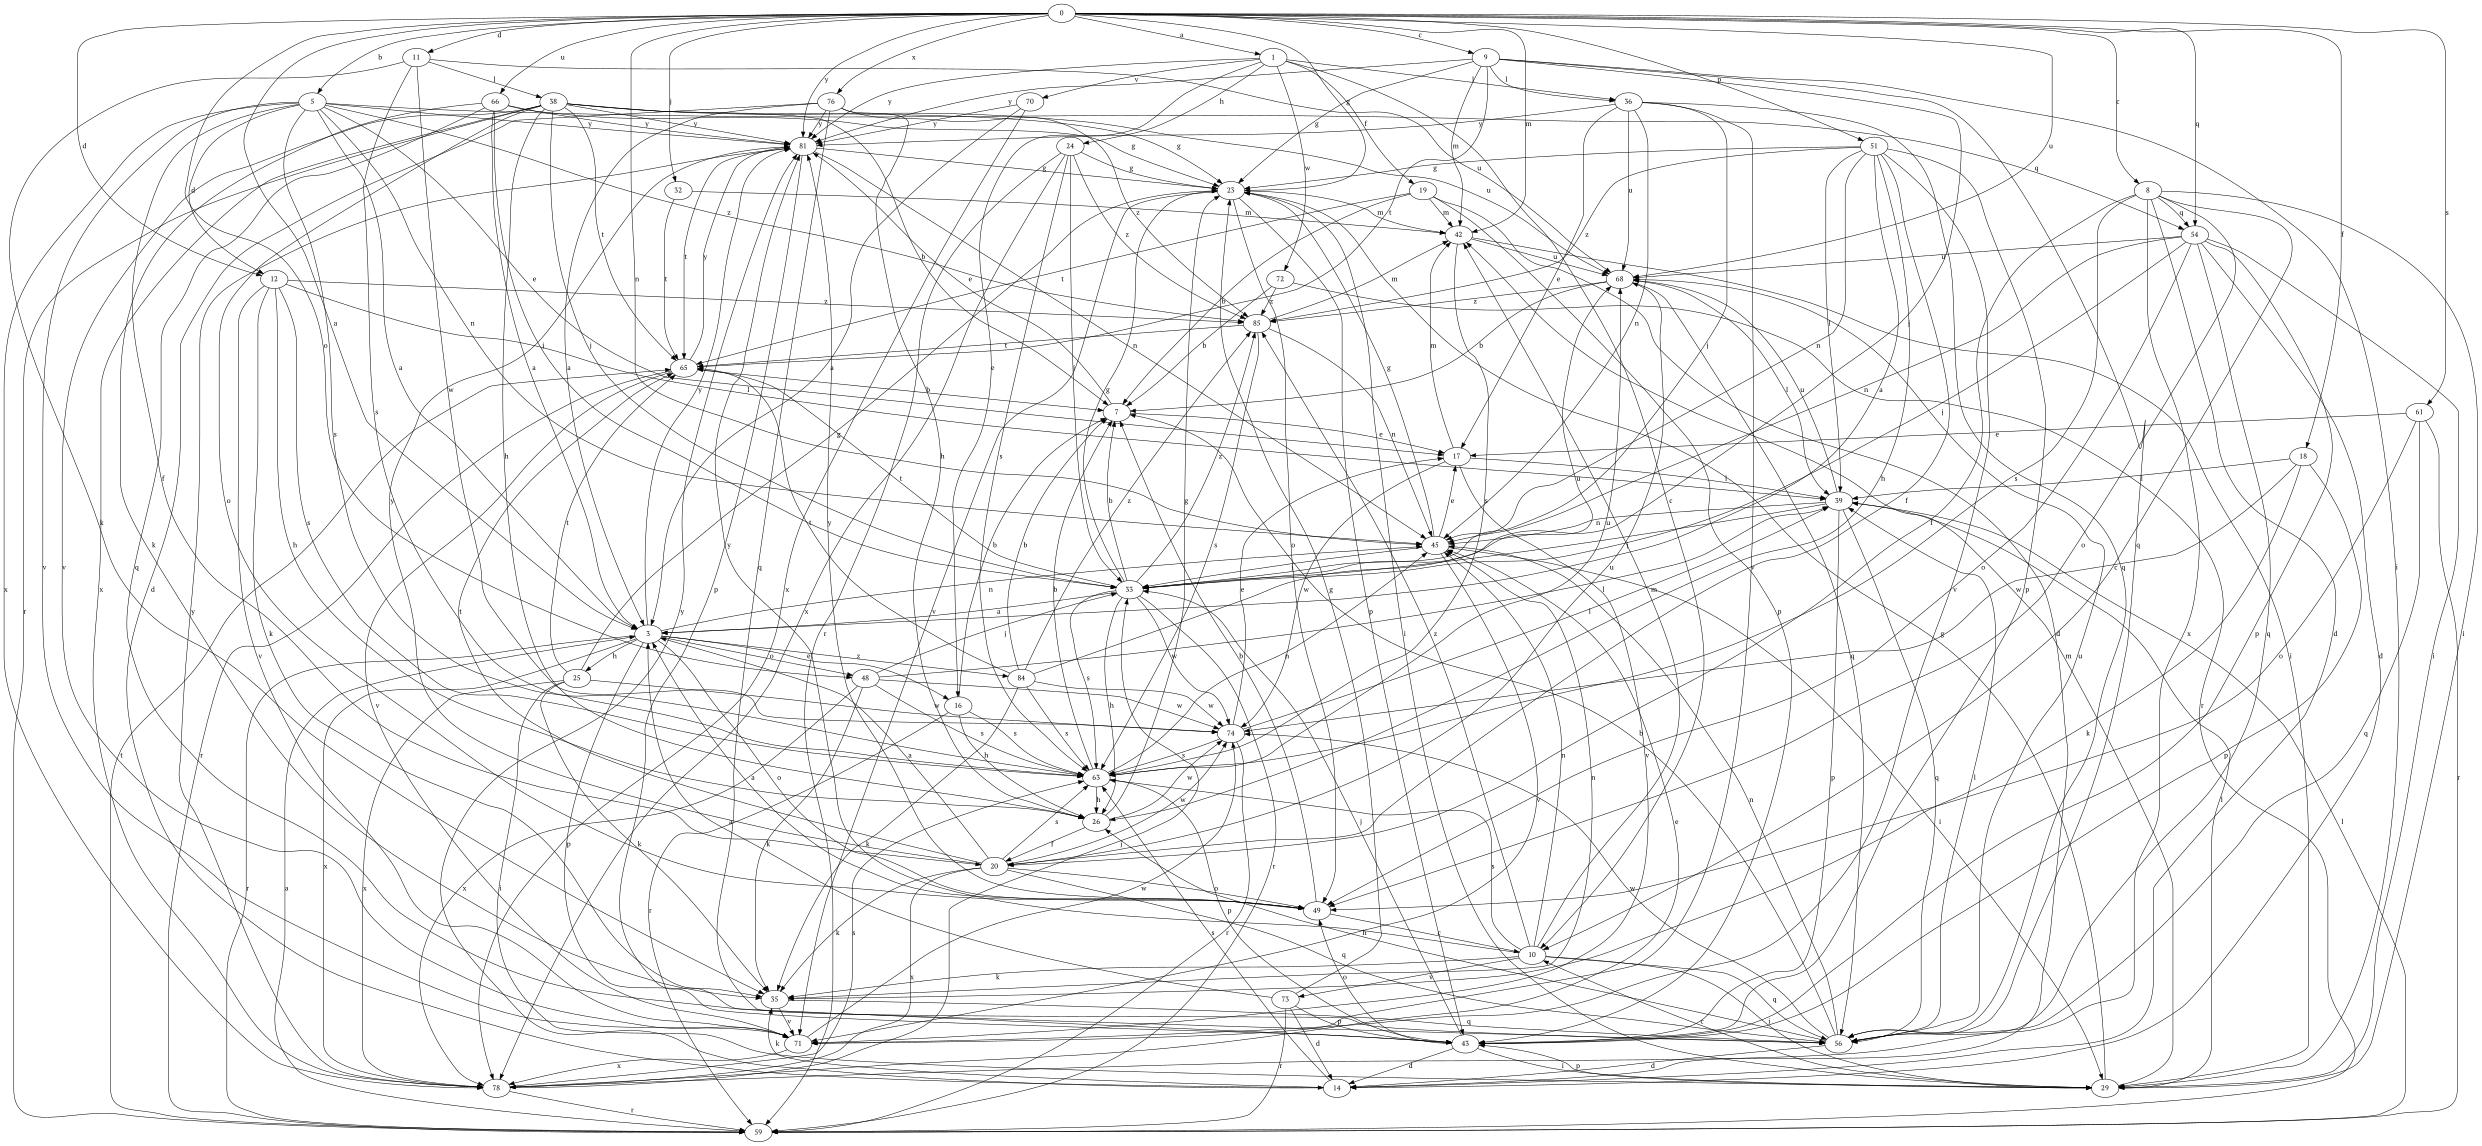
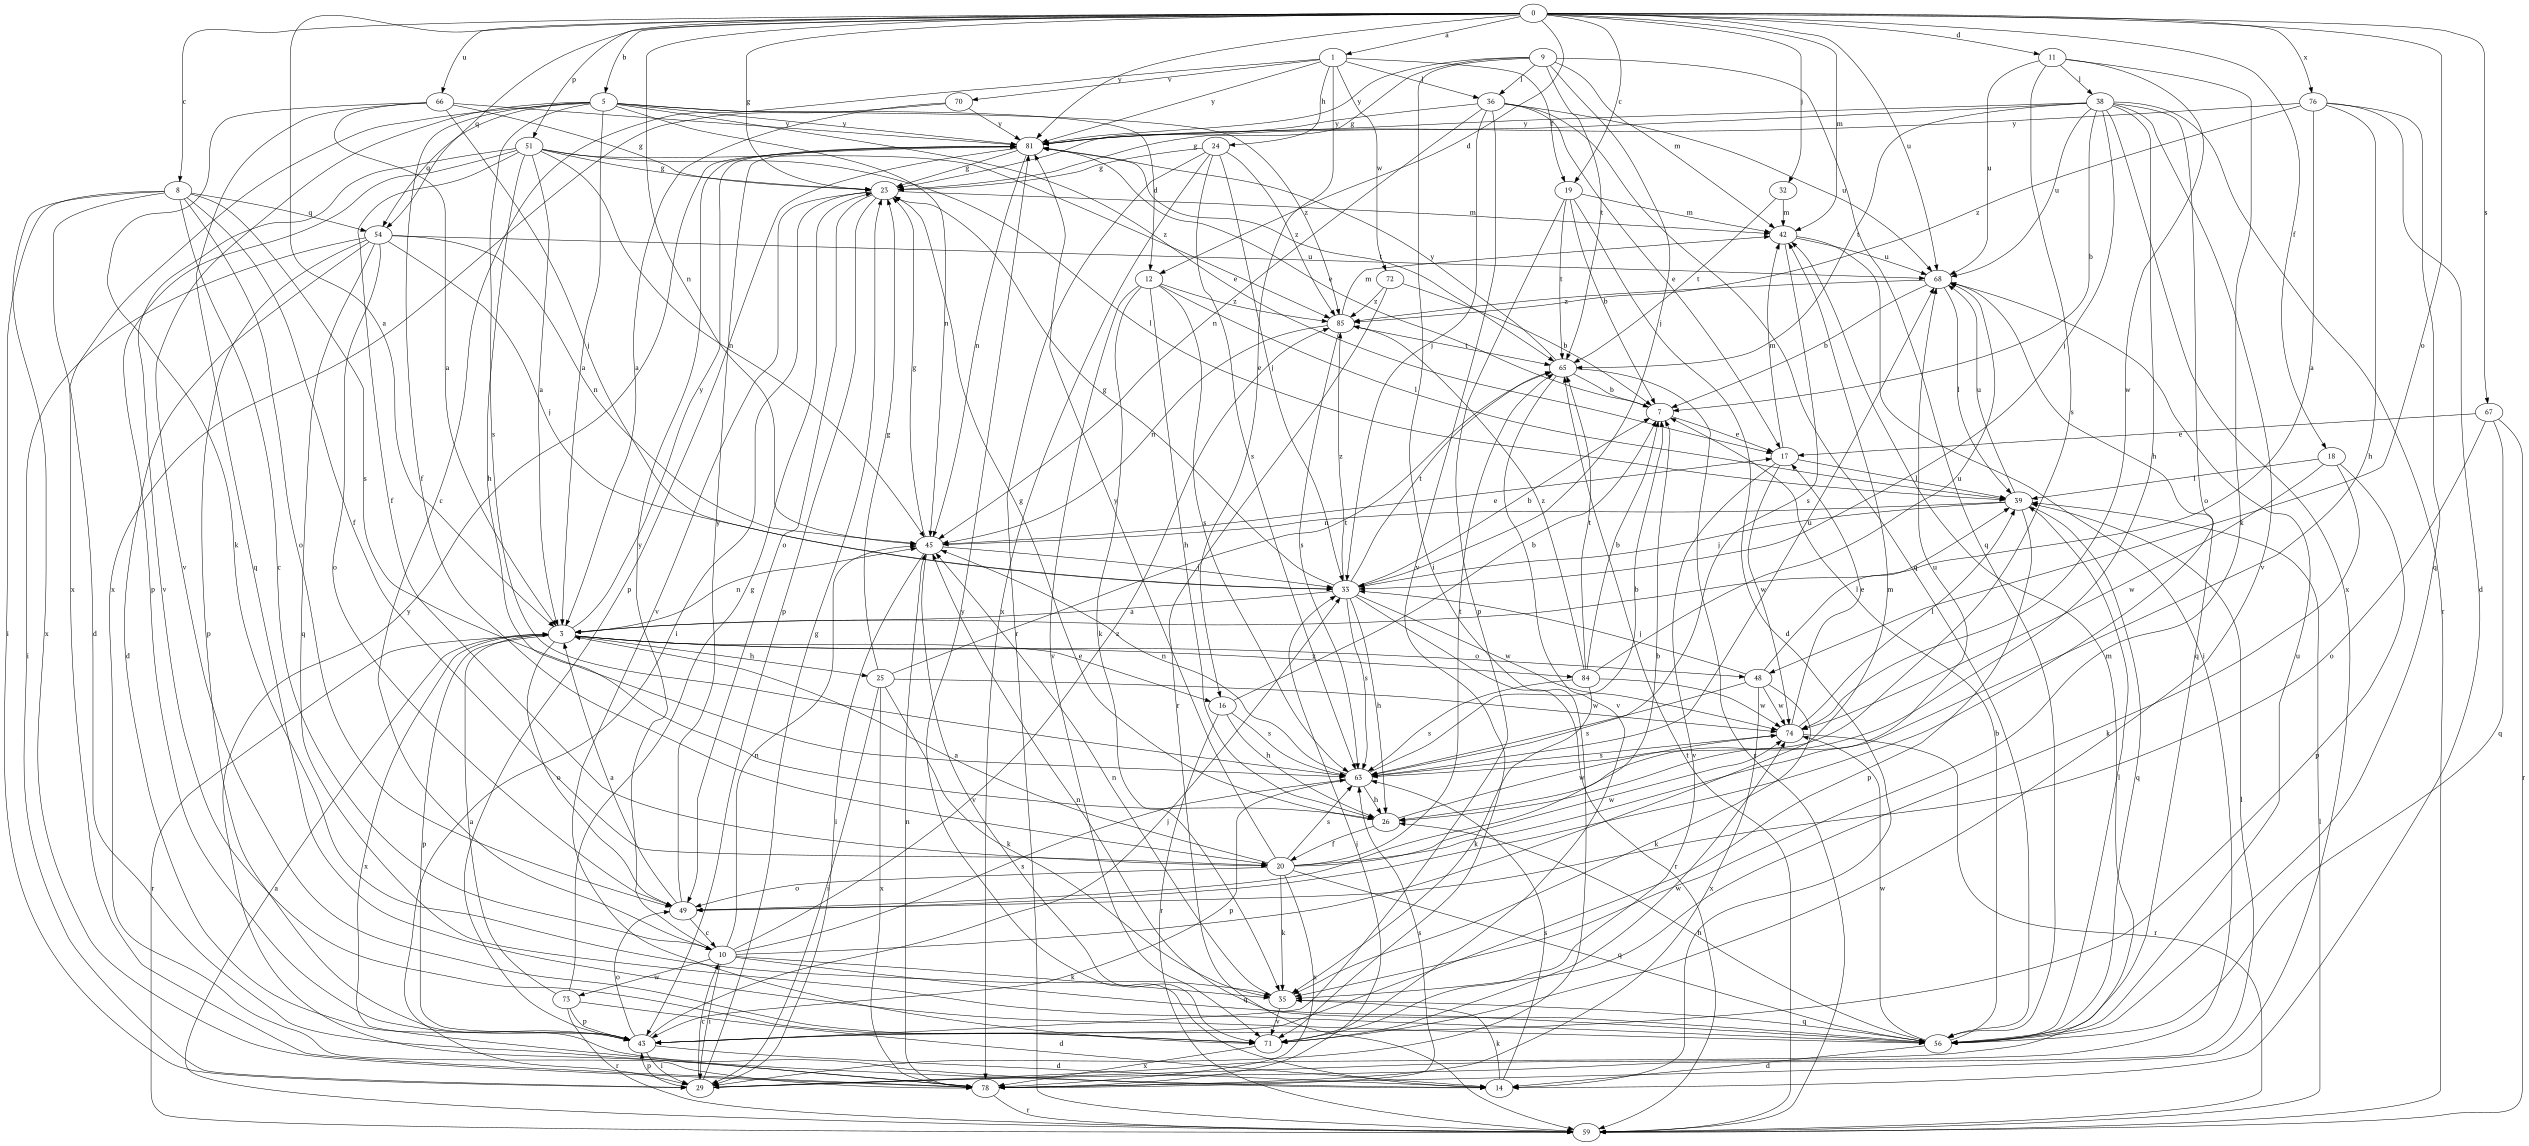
(1343, 27) -> (1620, 76)
(2420, 412) -> (2489, 412)
(1677, 822) -> (908, 822)
(1431, 977) -> (657, 977)
